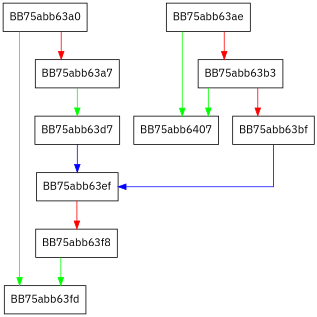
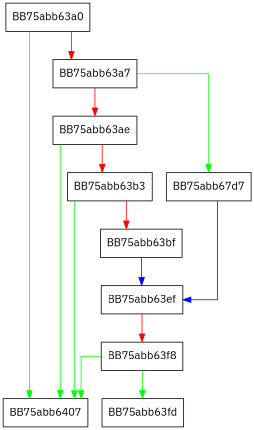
none -> (95, 98)
(77, 130) -> (209, 187)
(20, 155) -> (29, 211)
none -> (81, 363)
